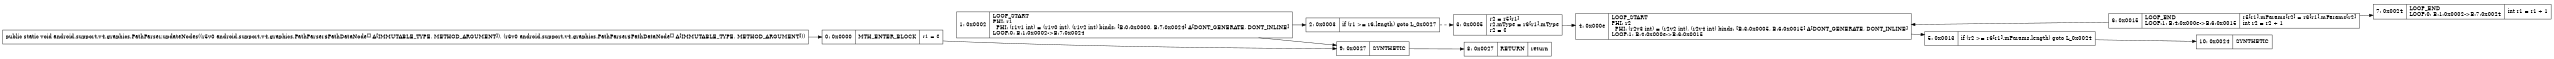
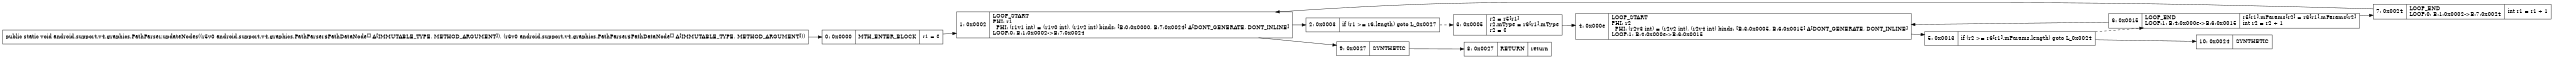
none -> (1826, 3)
none -> (2117, 30)
(1138, 46) -> (948, 34)
